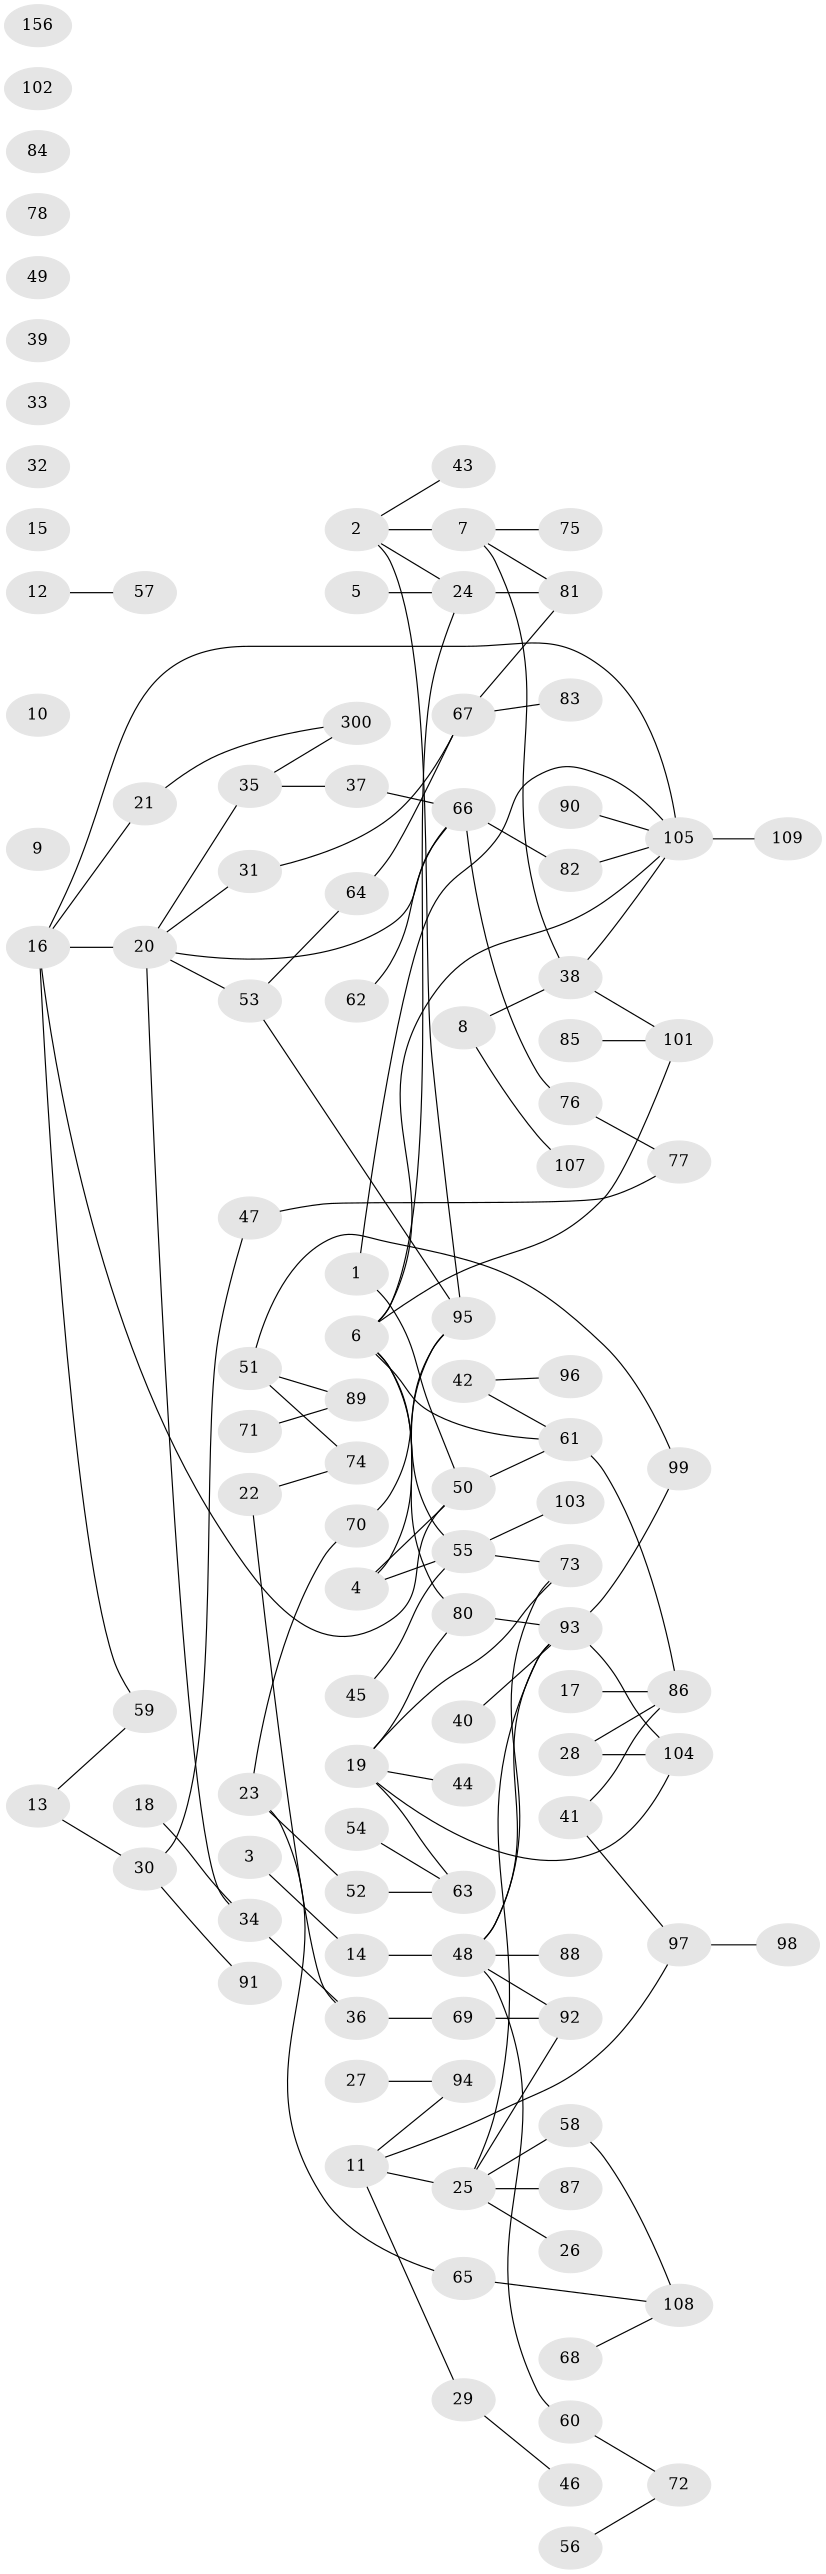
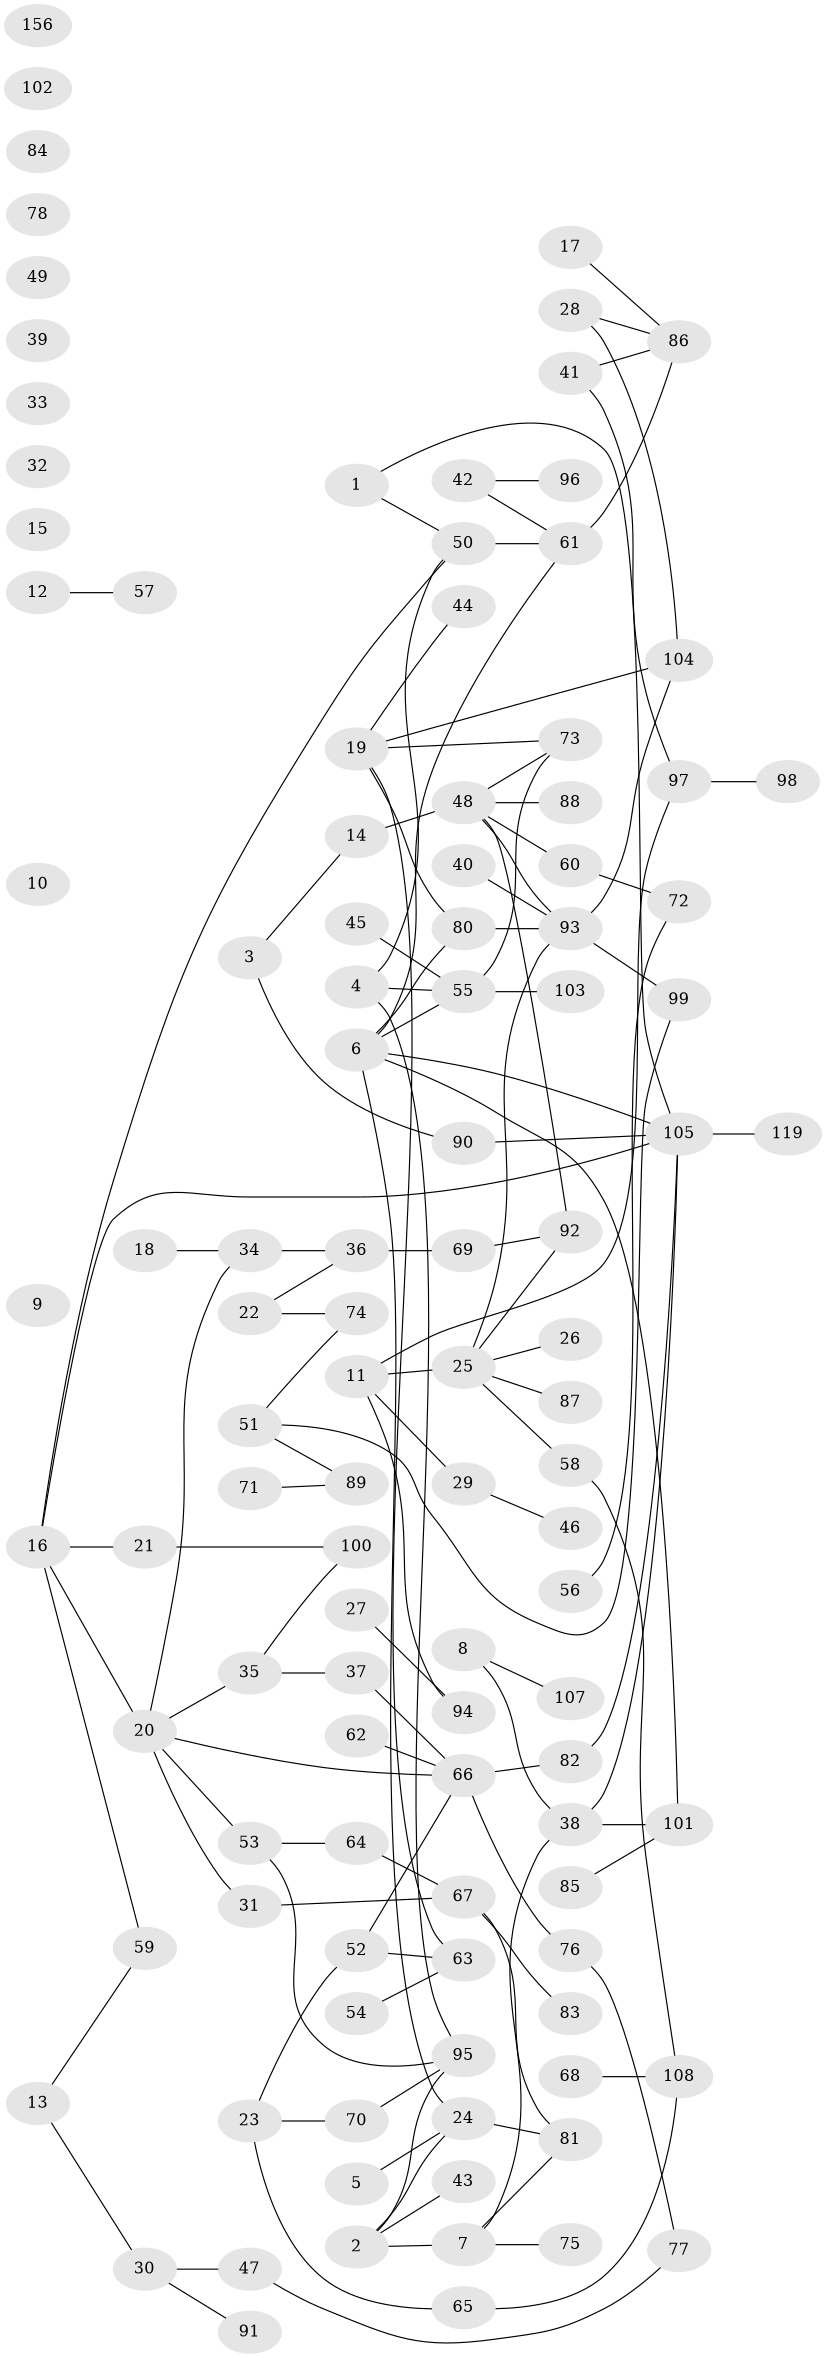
(357, 723) -> (357, 1547)
(788, 839) -> (788, 1134)
none -> (324, 1082)
none -> (426, 1836)
